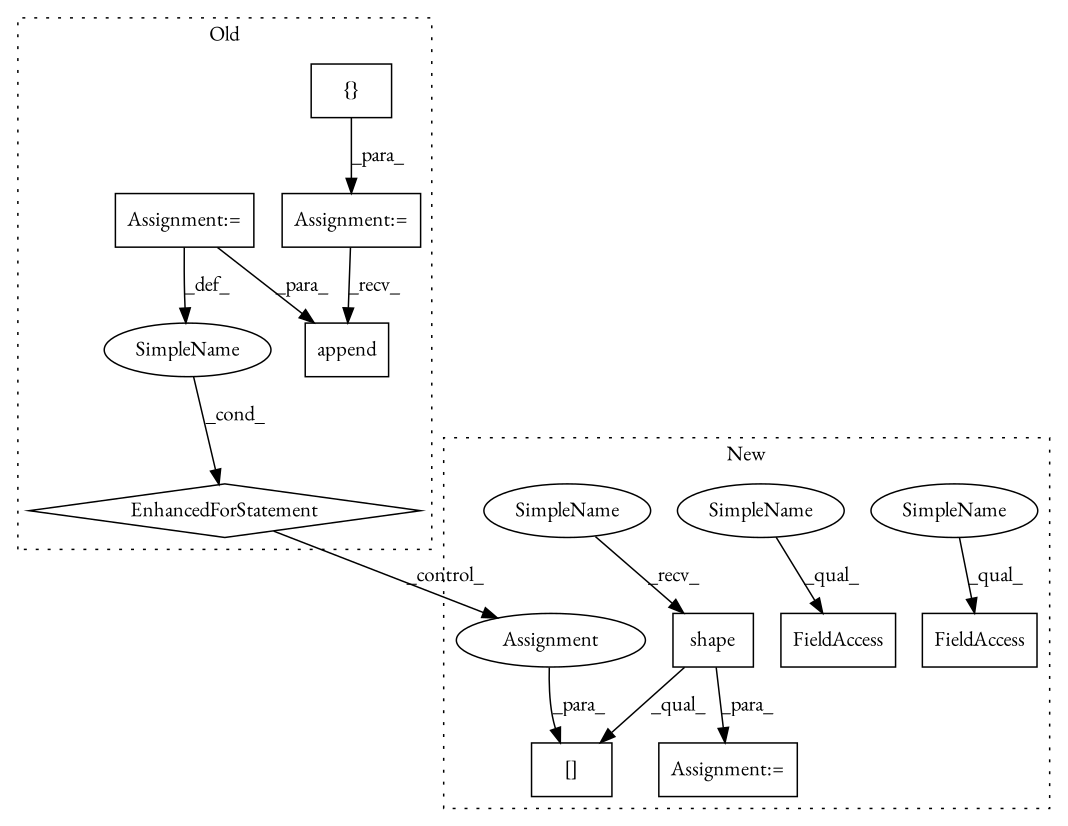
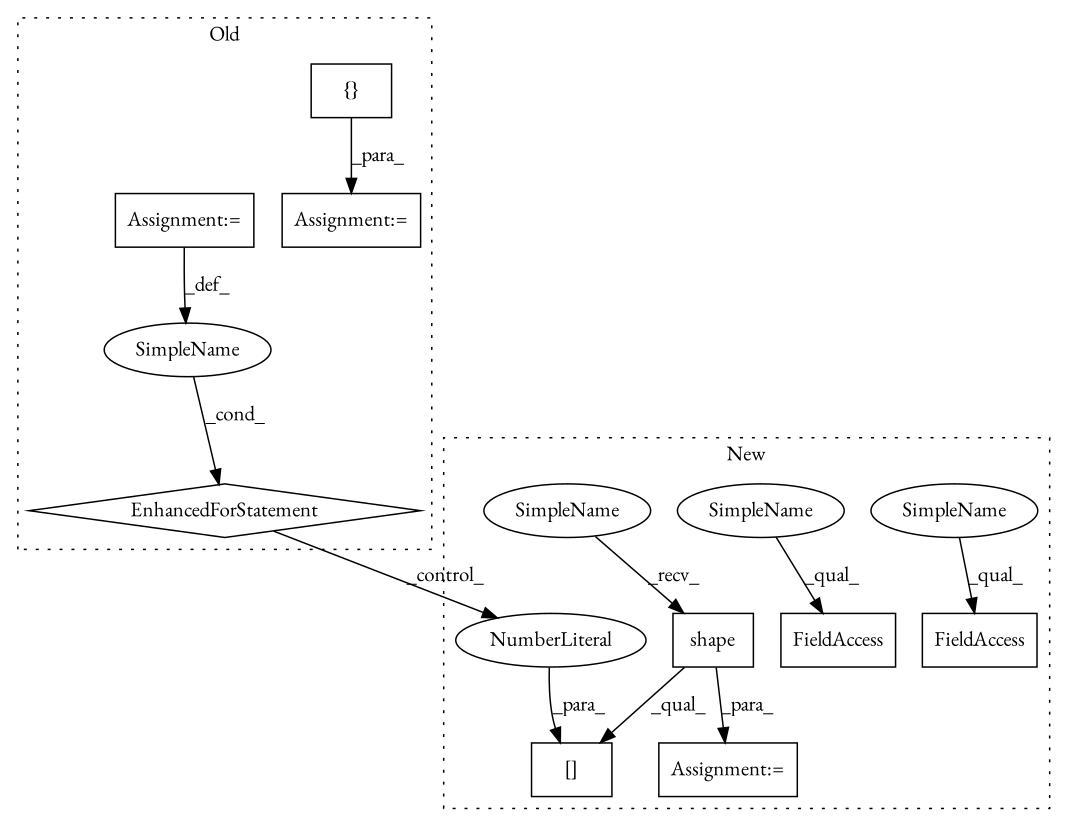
(347, 350) -> none
(551, 640) -> (551, 640)
